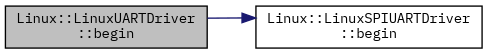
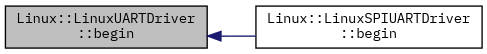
(225, 18) -> (238, 36)
